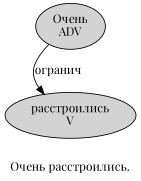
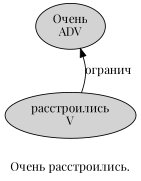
(35, 64) -> (85, 75)
